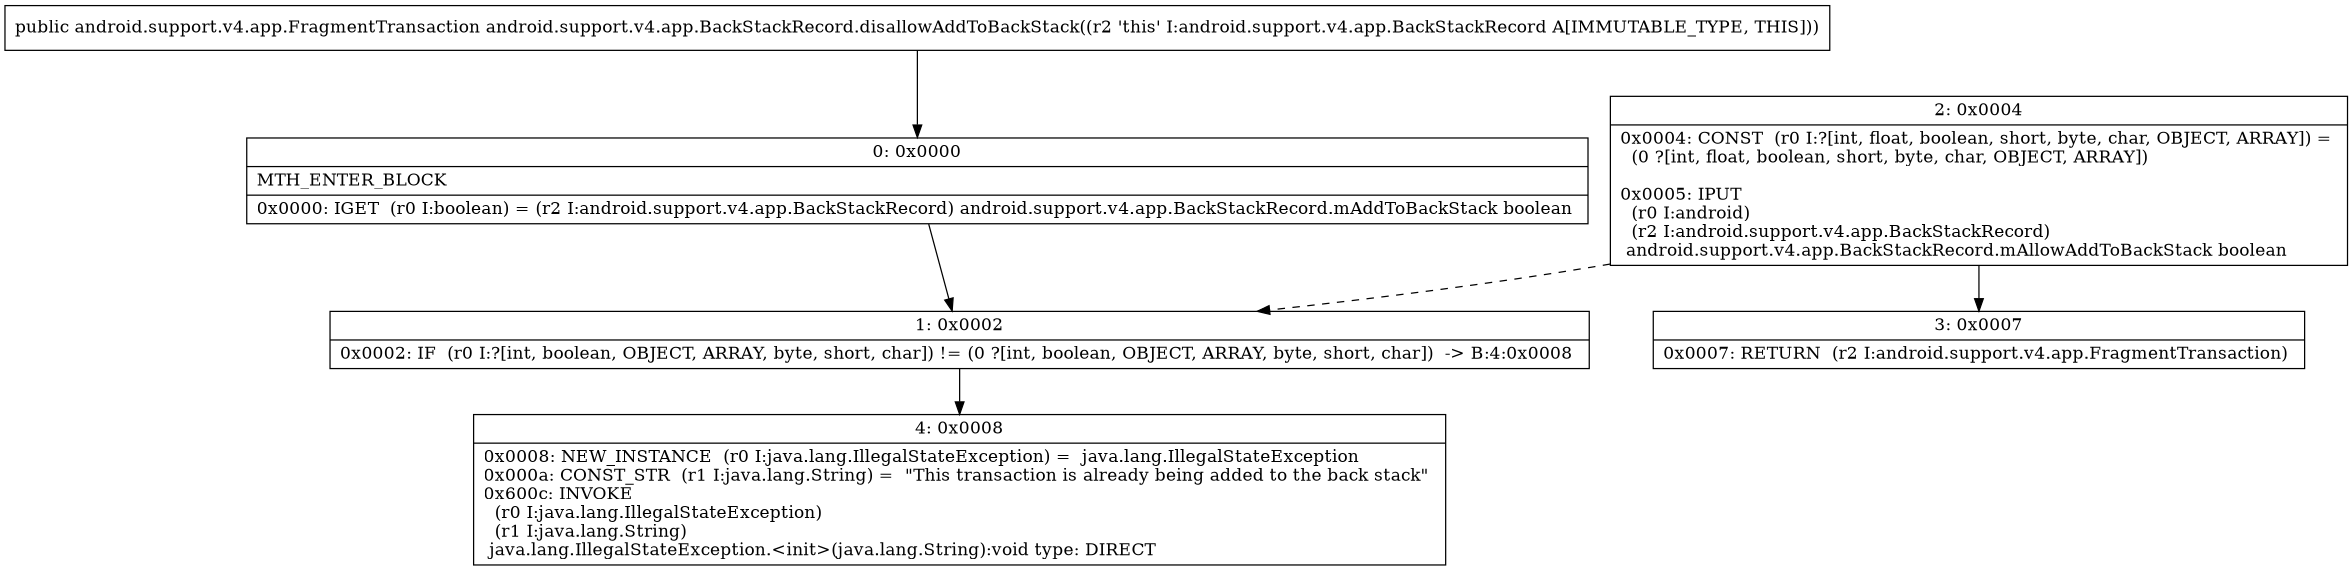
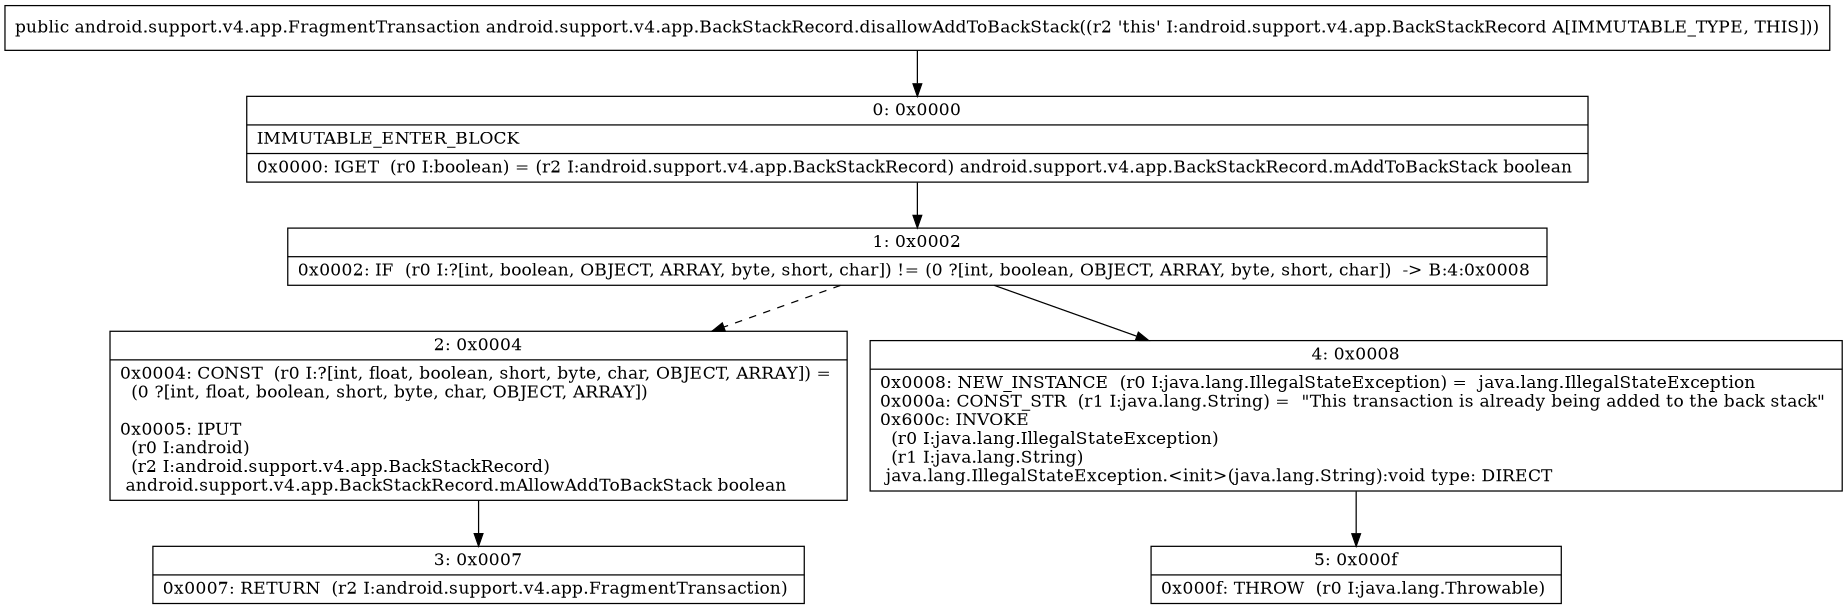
(352, 180) -> (388, 139)
(1440, 289) -> (782, 306)
none -> (1356, 575)
